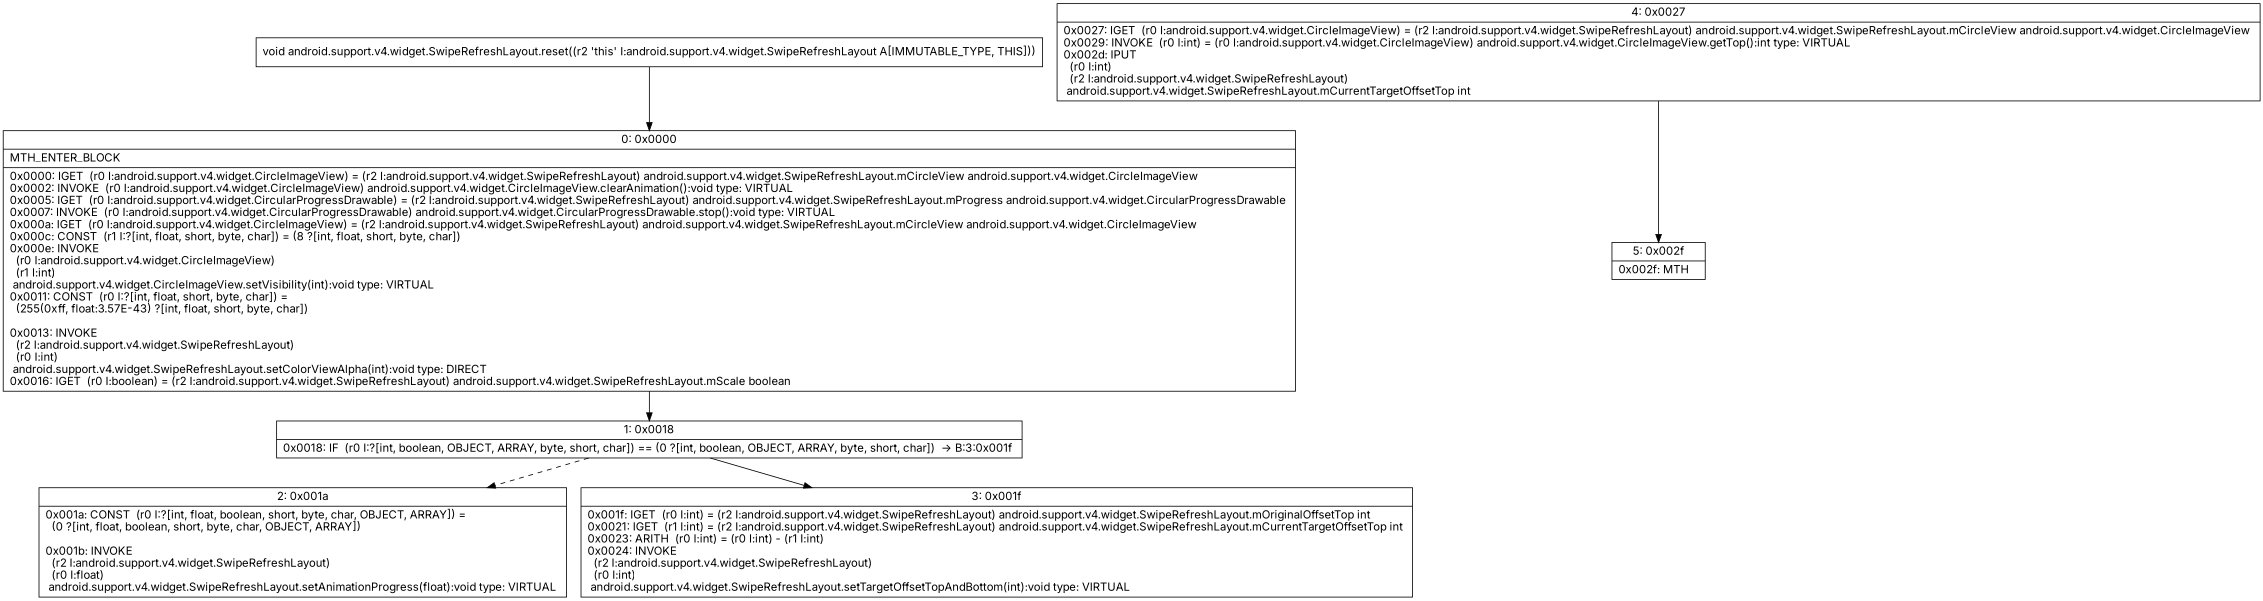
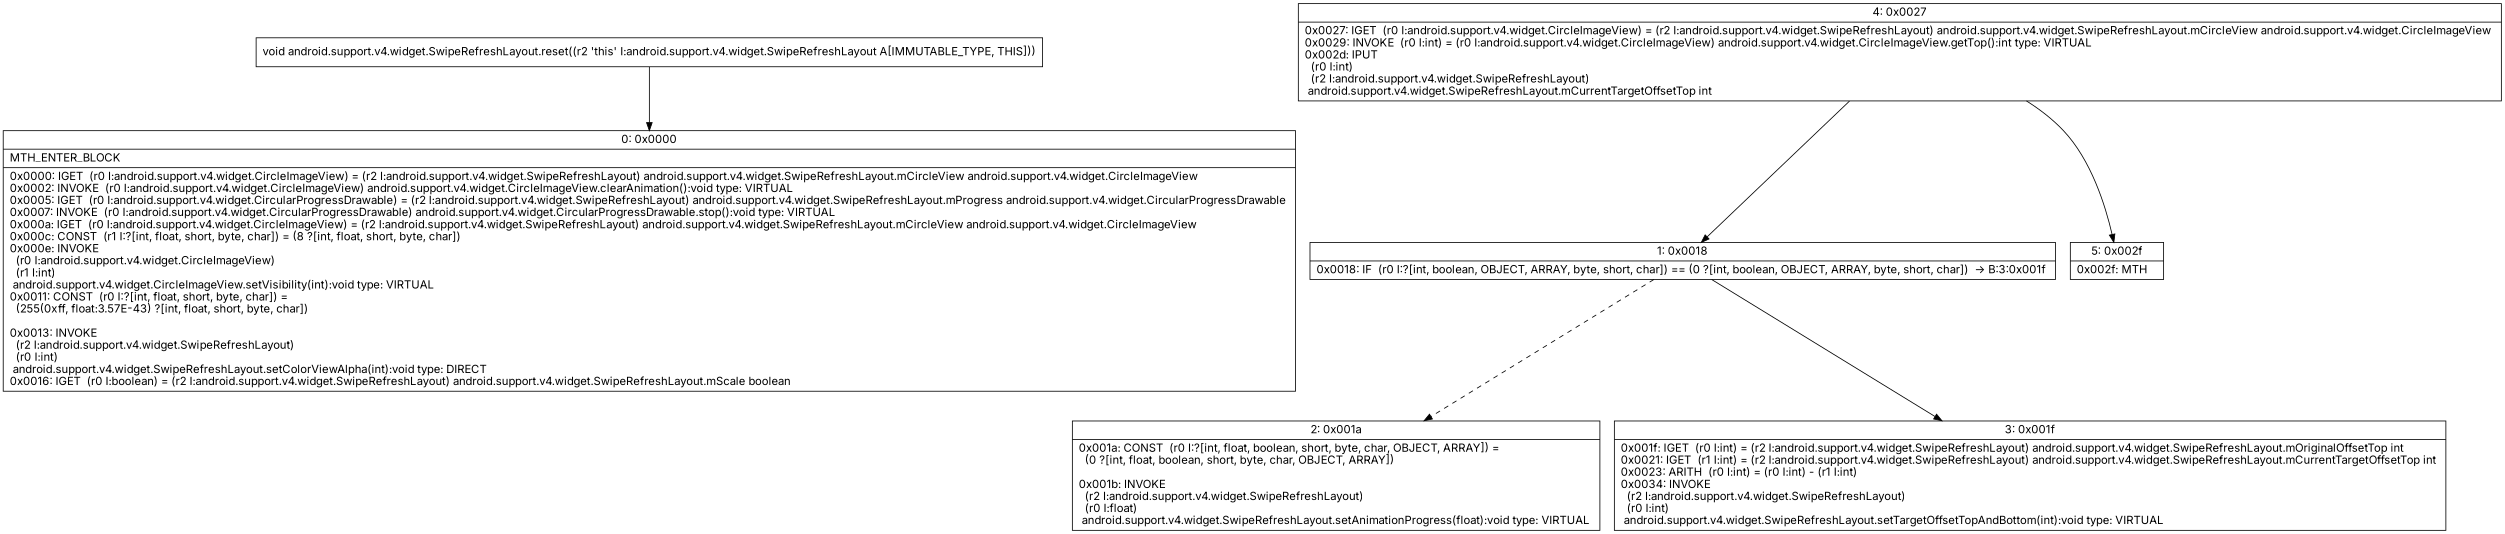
(649, 402) -> (1778, 169)
(635, 551) -> (1669, 485)
